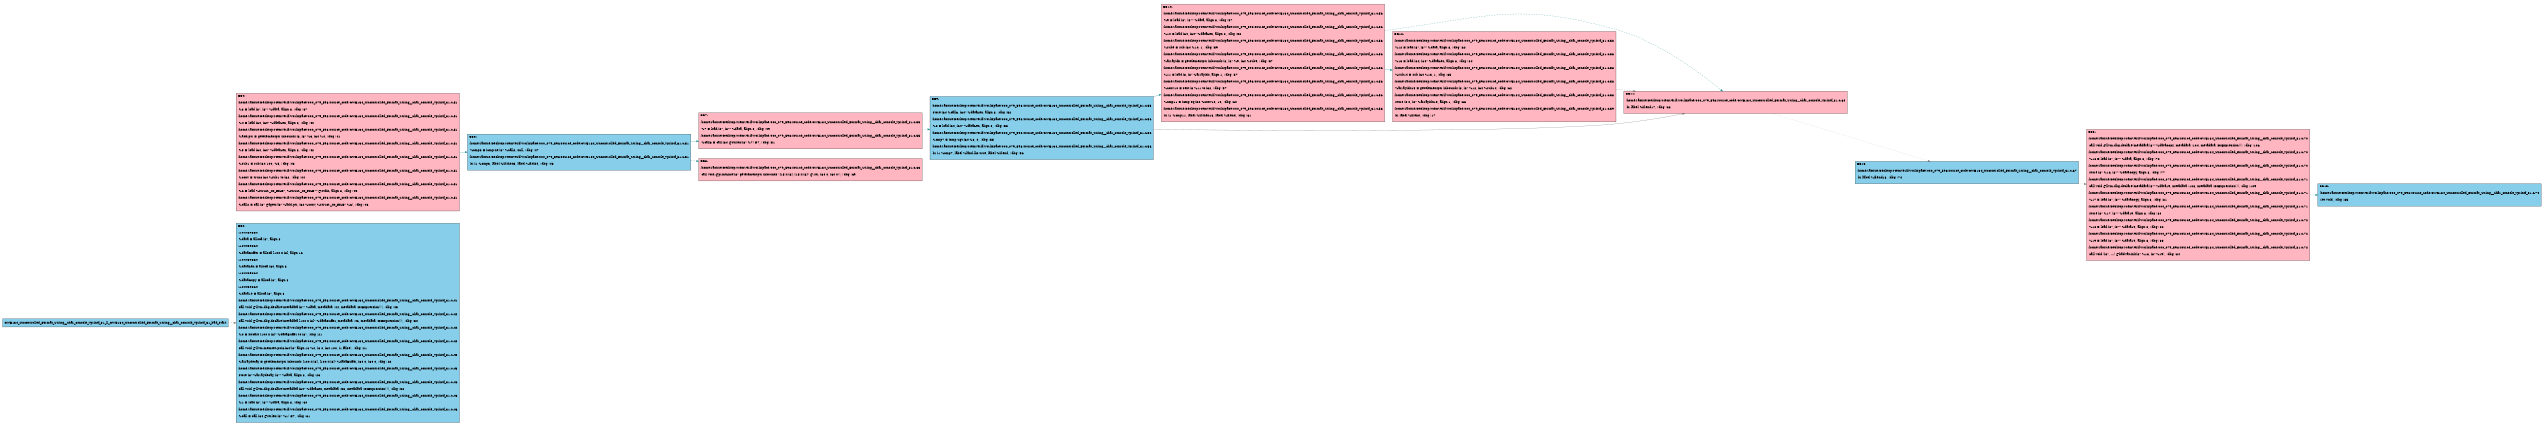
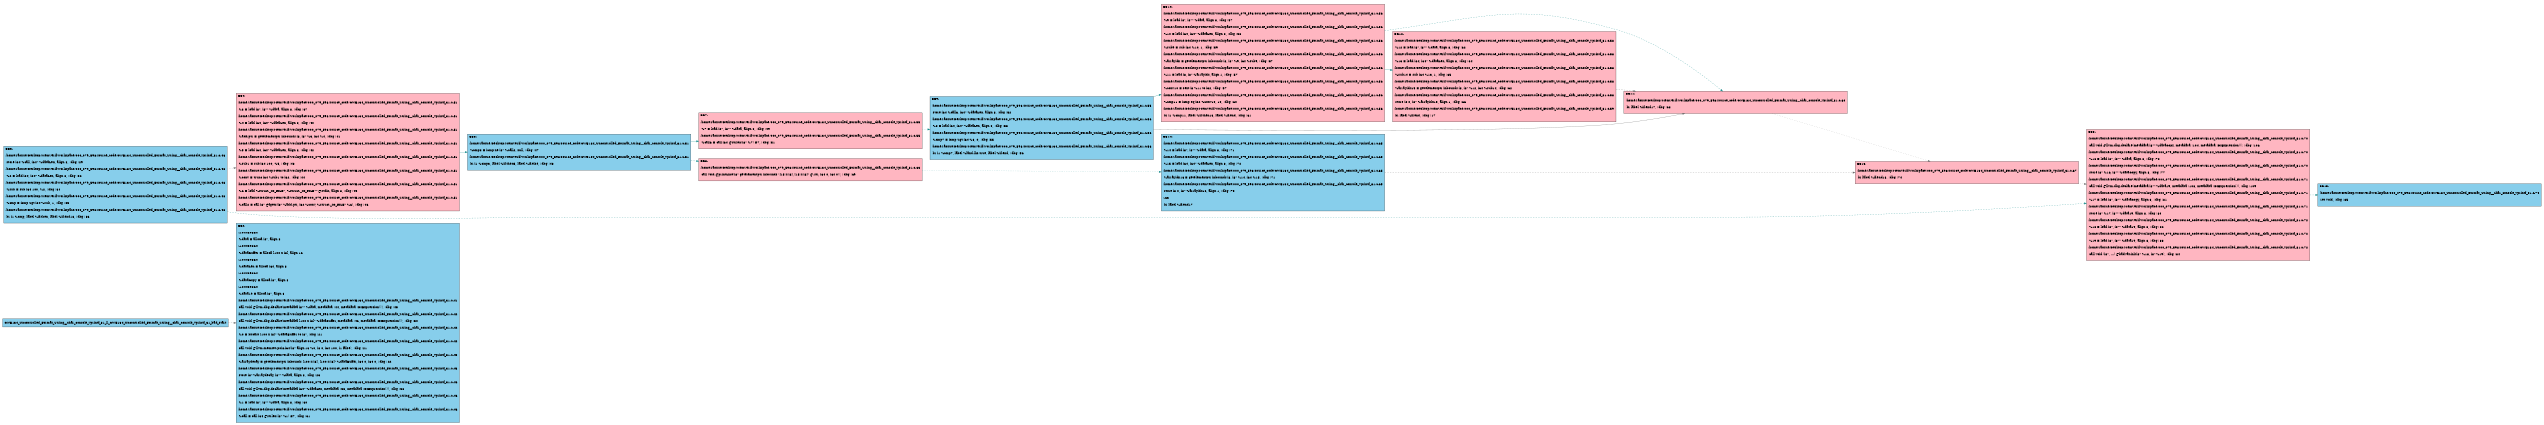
none -> (1273, 173)
(1967, 173) -> (1967, 173)
none -> (115, 185)
